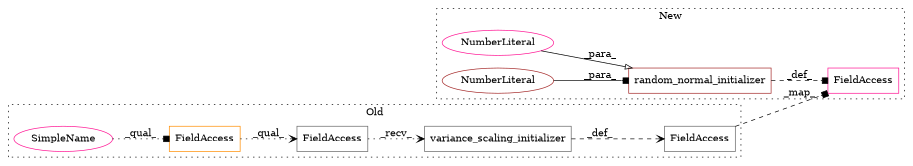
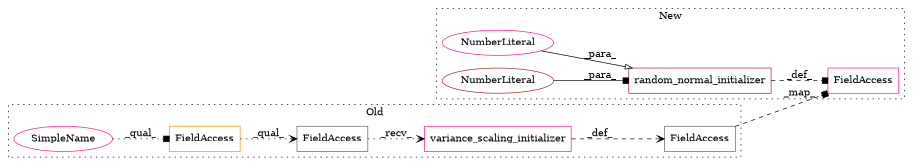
(498, 139) -> (498, 139)
